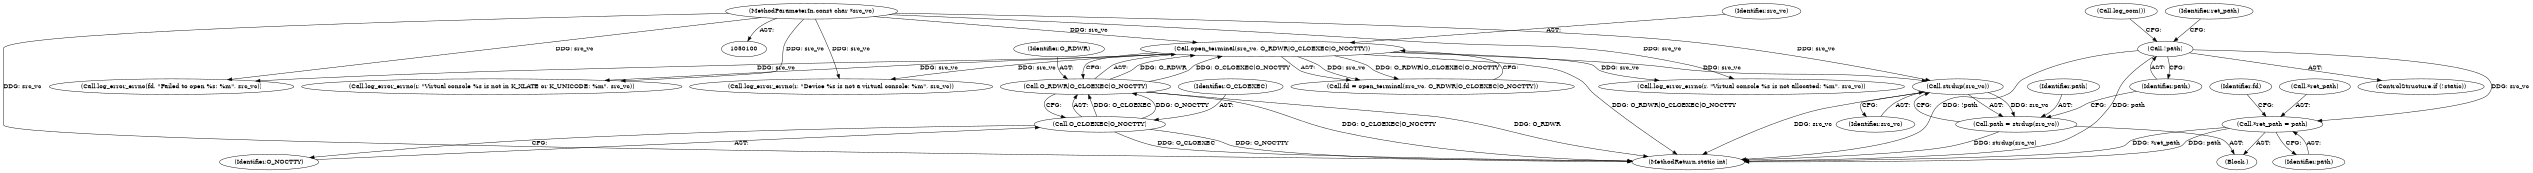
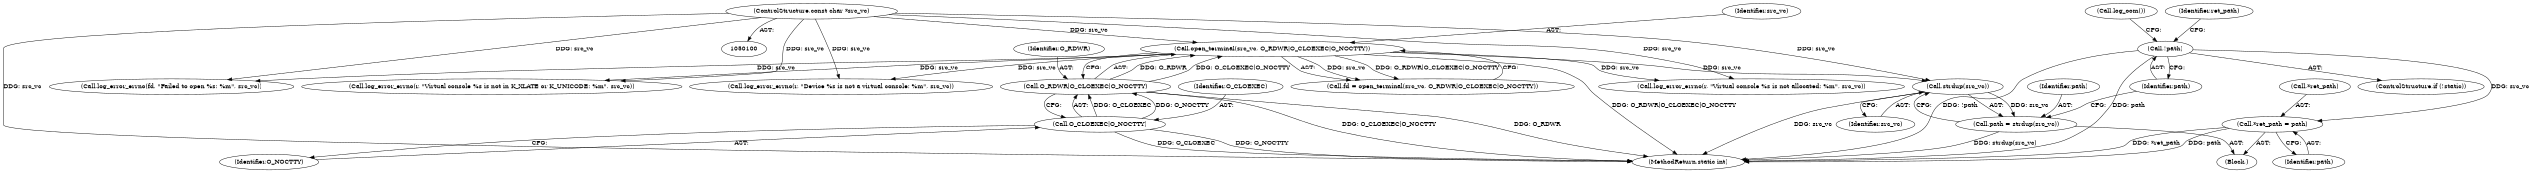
(812, 11) -> (812, 11)
(2241, 87) -> none
